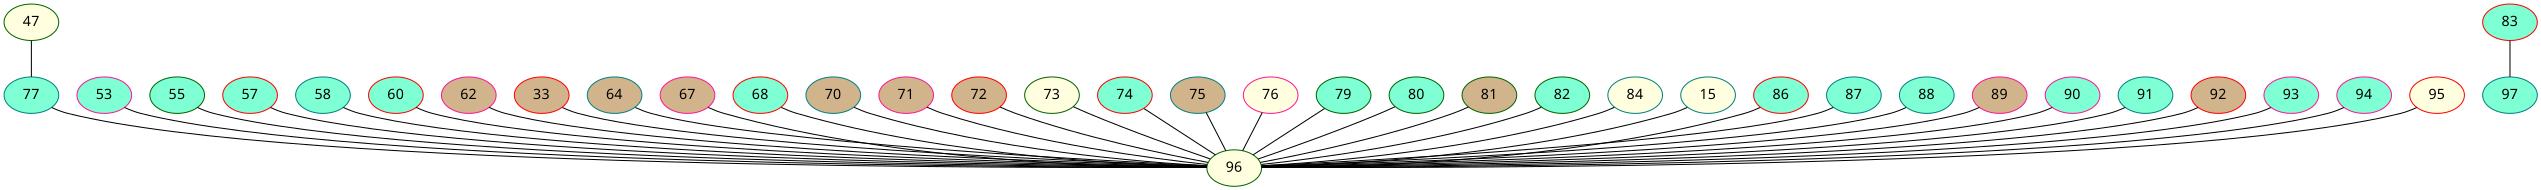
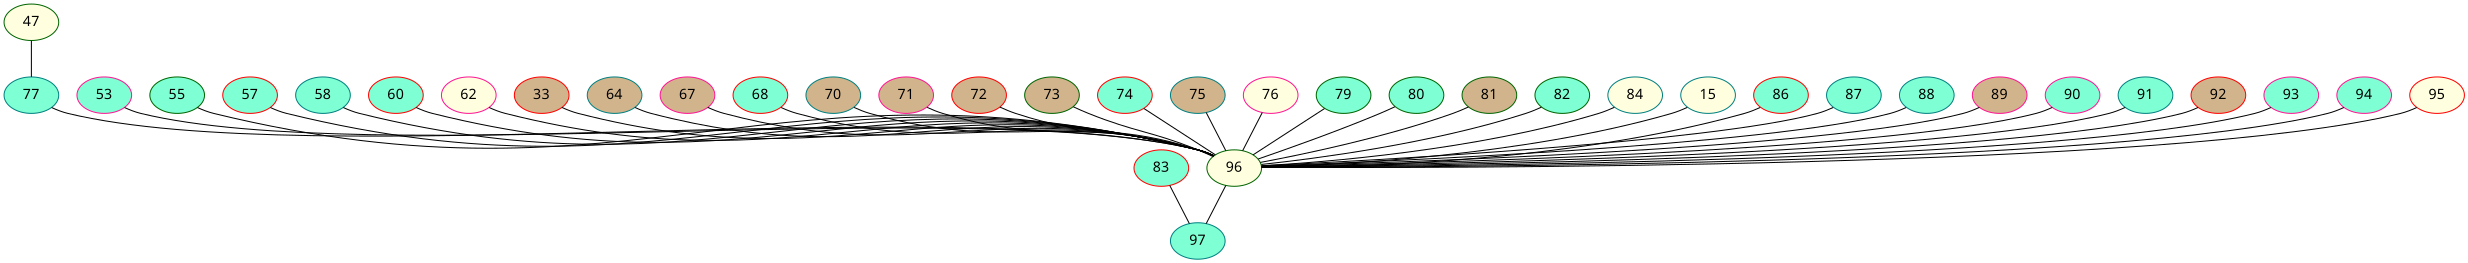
(469, 95) -> (469, 95)
(1052, 95) -> (1052, 95)
none -> (1216, 205)
